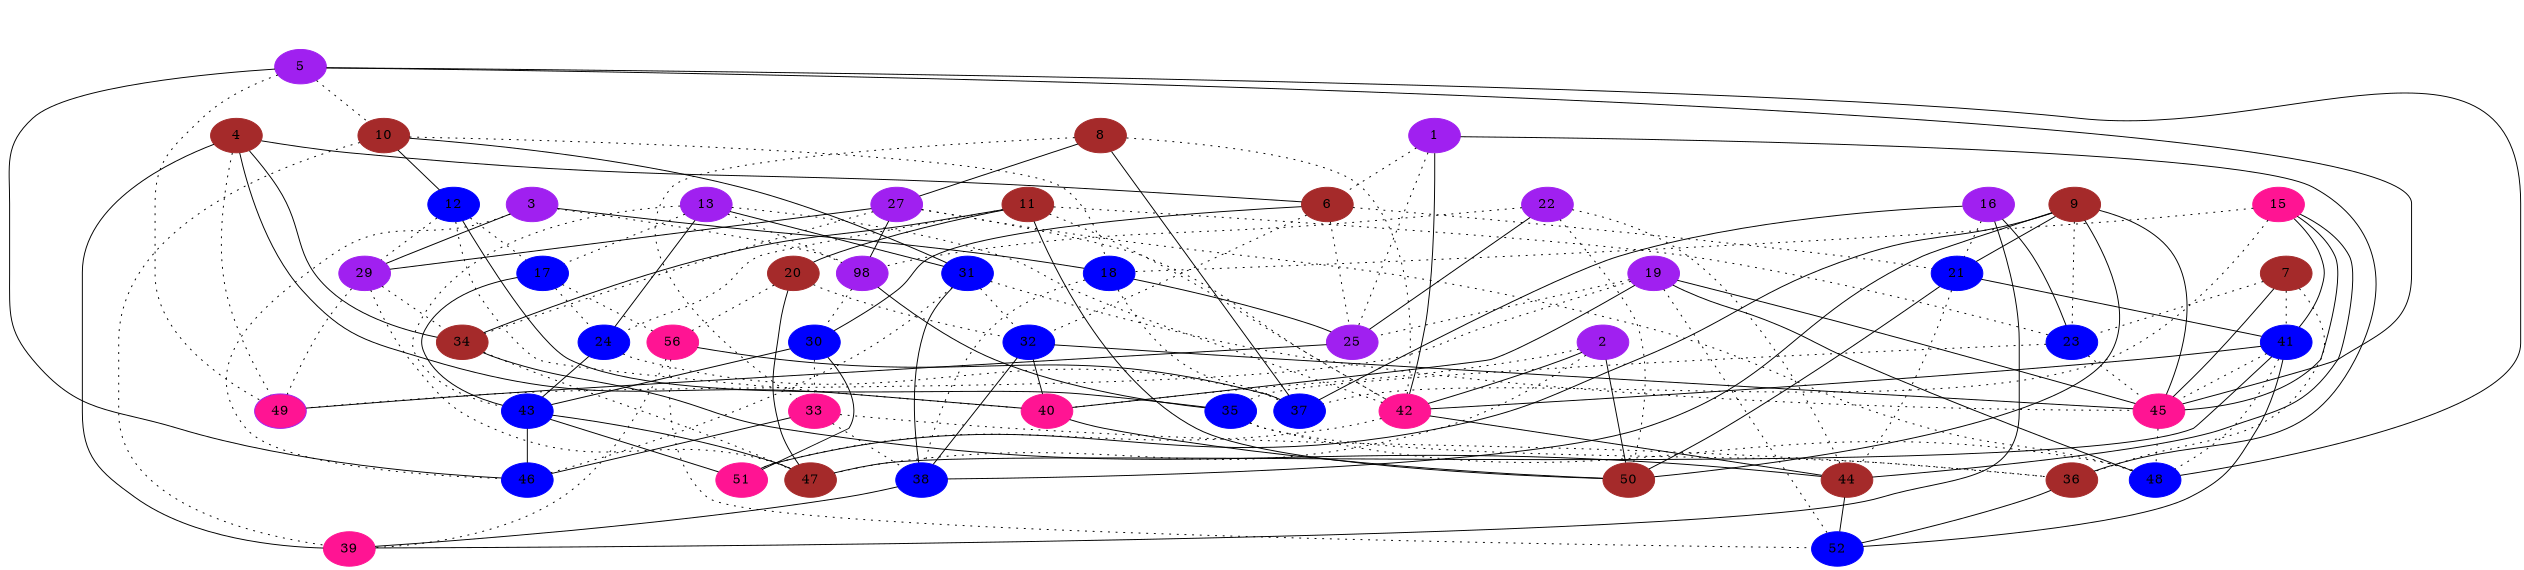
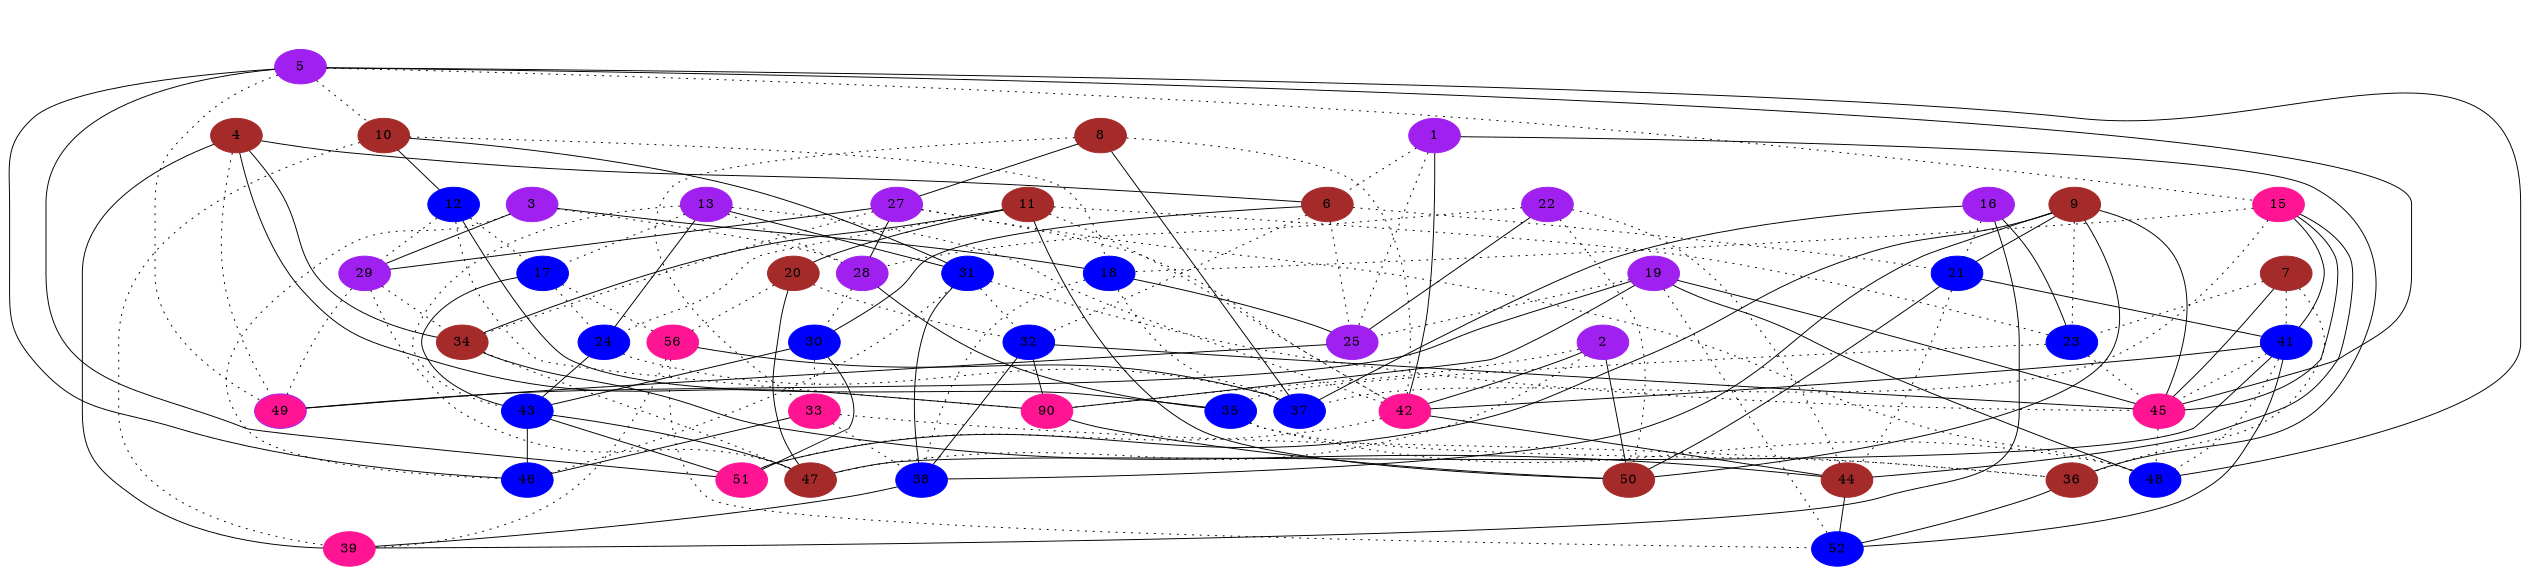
none -> (1292, 106)
(862, 273) -> (862, 273)
(975, 385) -> (975, 385)
none -> (170, 402)
(1047, 411) -> (1047, 411)
